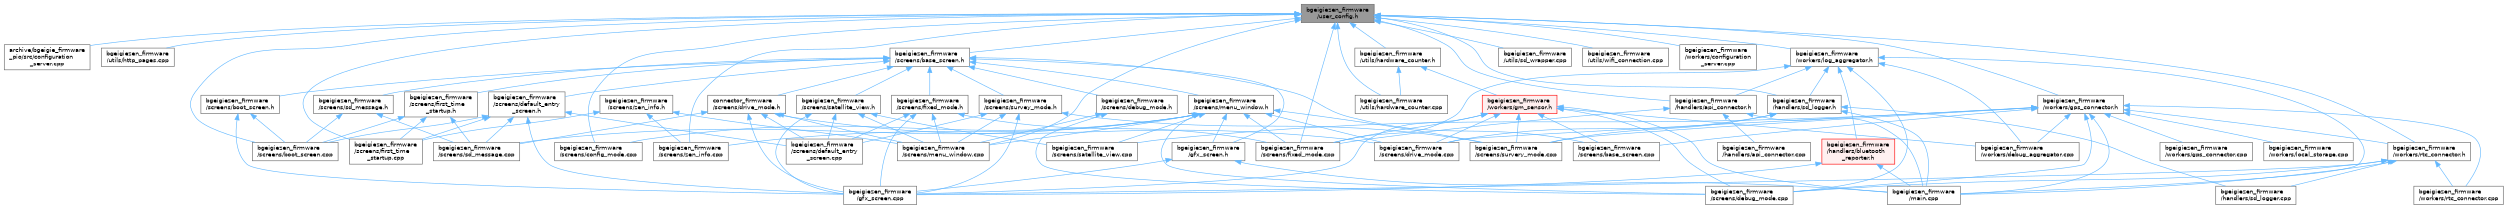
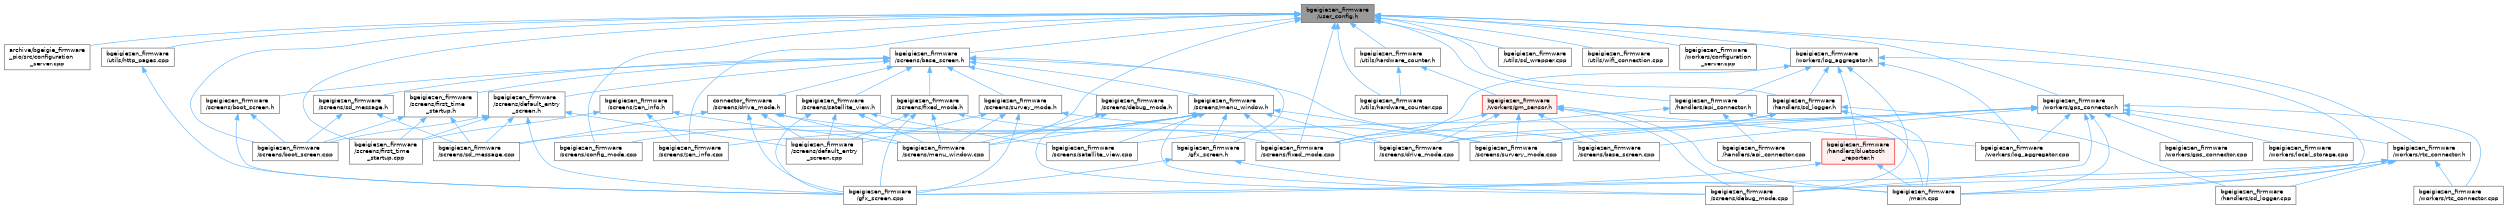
(1804, 104) -> (1804, 104)
(2027, 152) -> (2027, 152)
(1149, 185) -> (473, 185)
